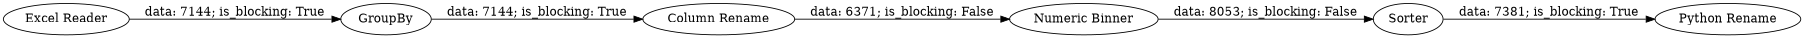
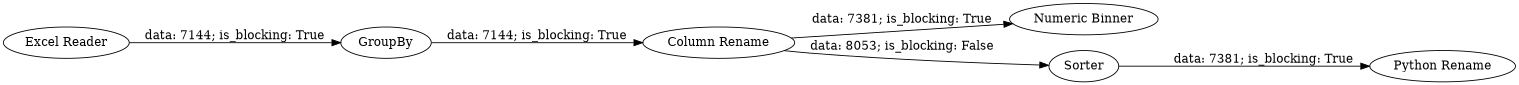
(902, 13) -> (902, 20)
(1261, 19) -> (912, 60)
